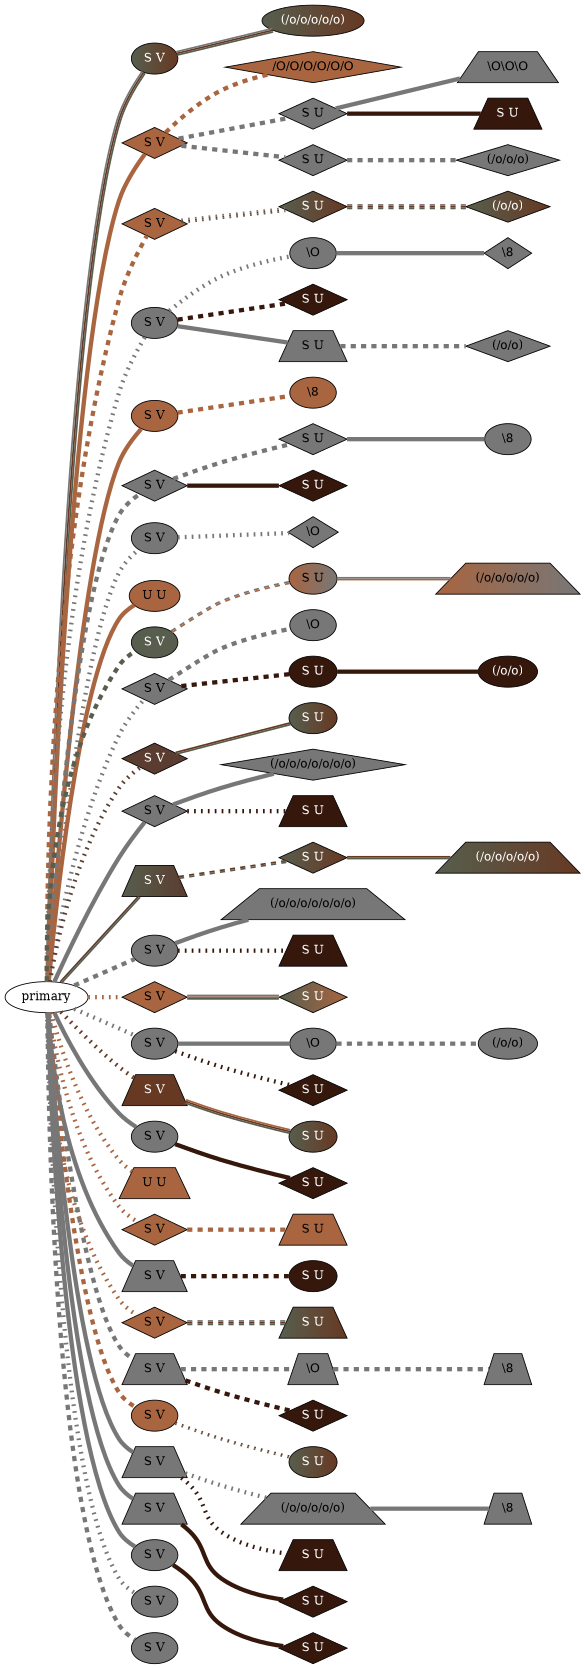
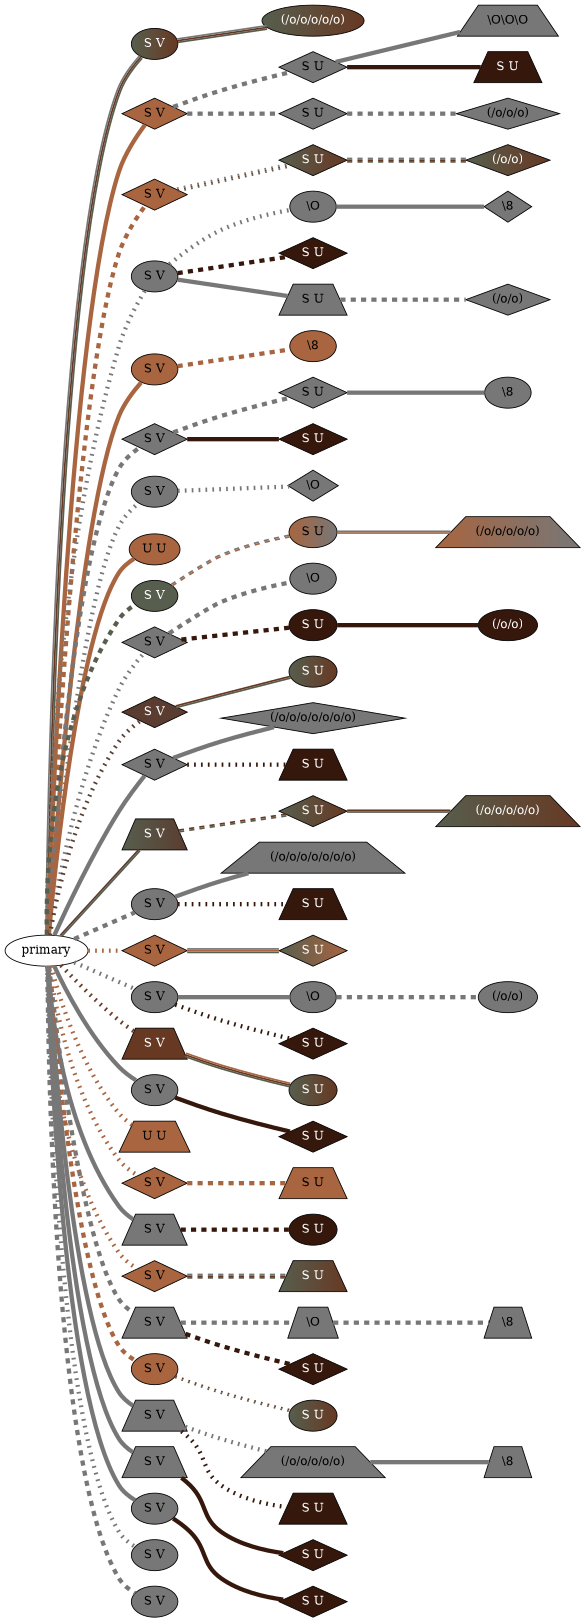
(313, 67) -> none
